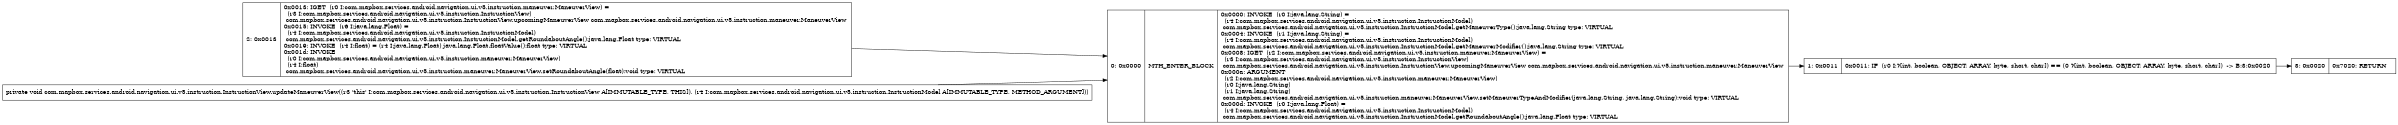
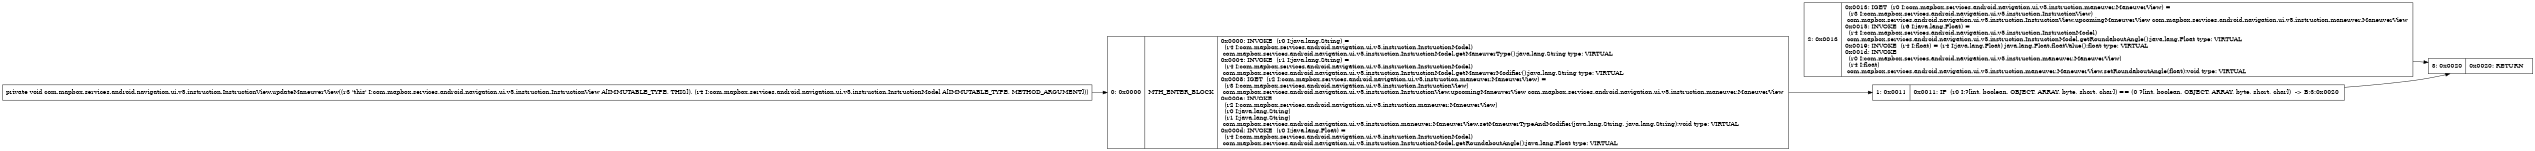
(977, 52) -> (2418, 62)
(2362, 66) -> (2499, 66)
(1255, 72) -> (1248, 99)
